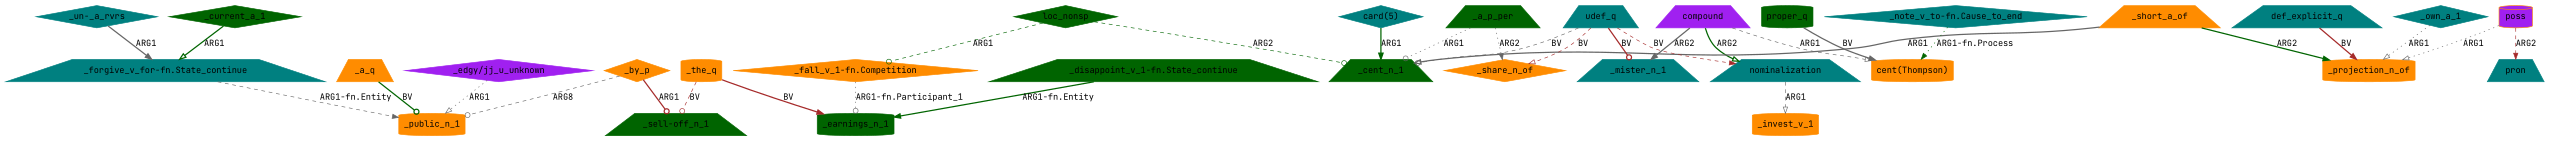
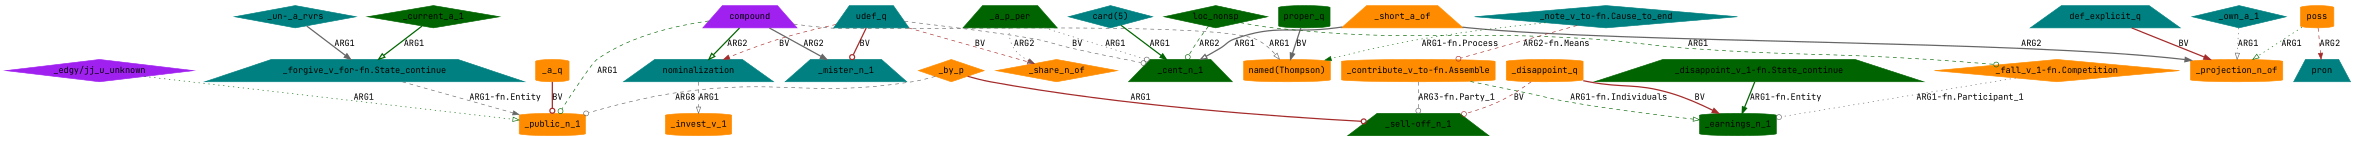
(2516, 17) -> (2317, 17)
(2262, 43) -> (1824, 42)
(2454, 43) -> (2280, 42)
none -> (622, 45)
(365, 71) -> (552, 71)
(701, 71) -> (1545, 71)
none -> (1418, 71)
(1912, 71) -> (1287, 71)
(469, 95) -> (329, 98)
(397, 96) -> (552, 95)
